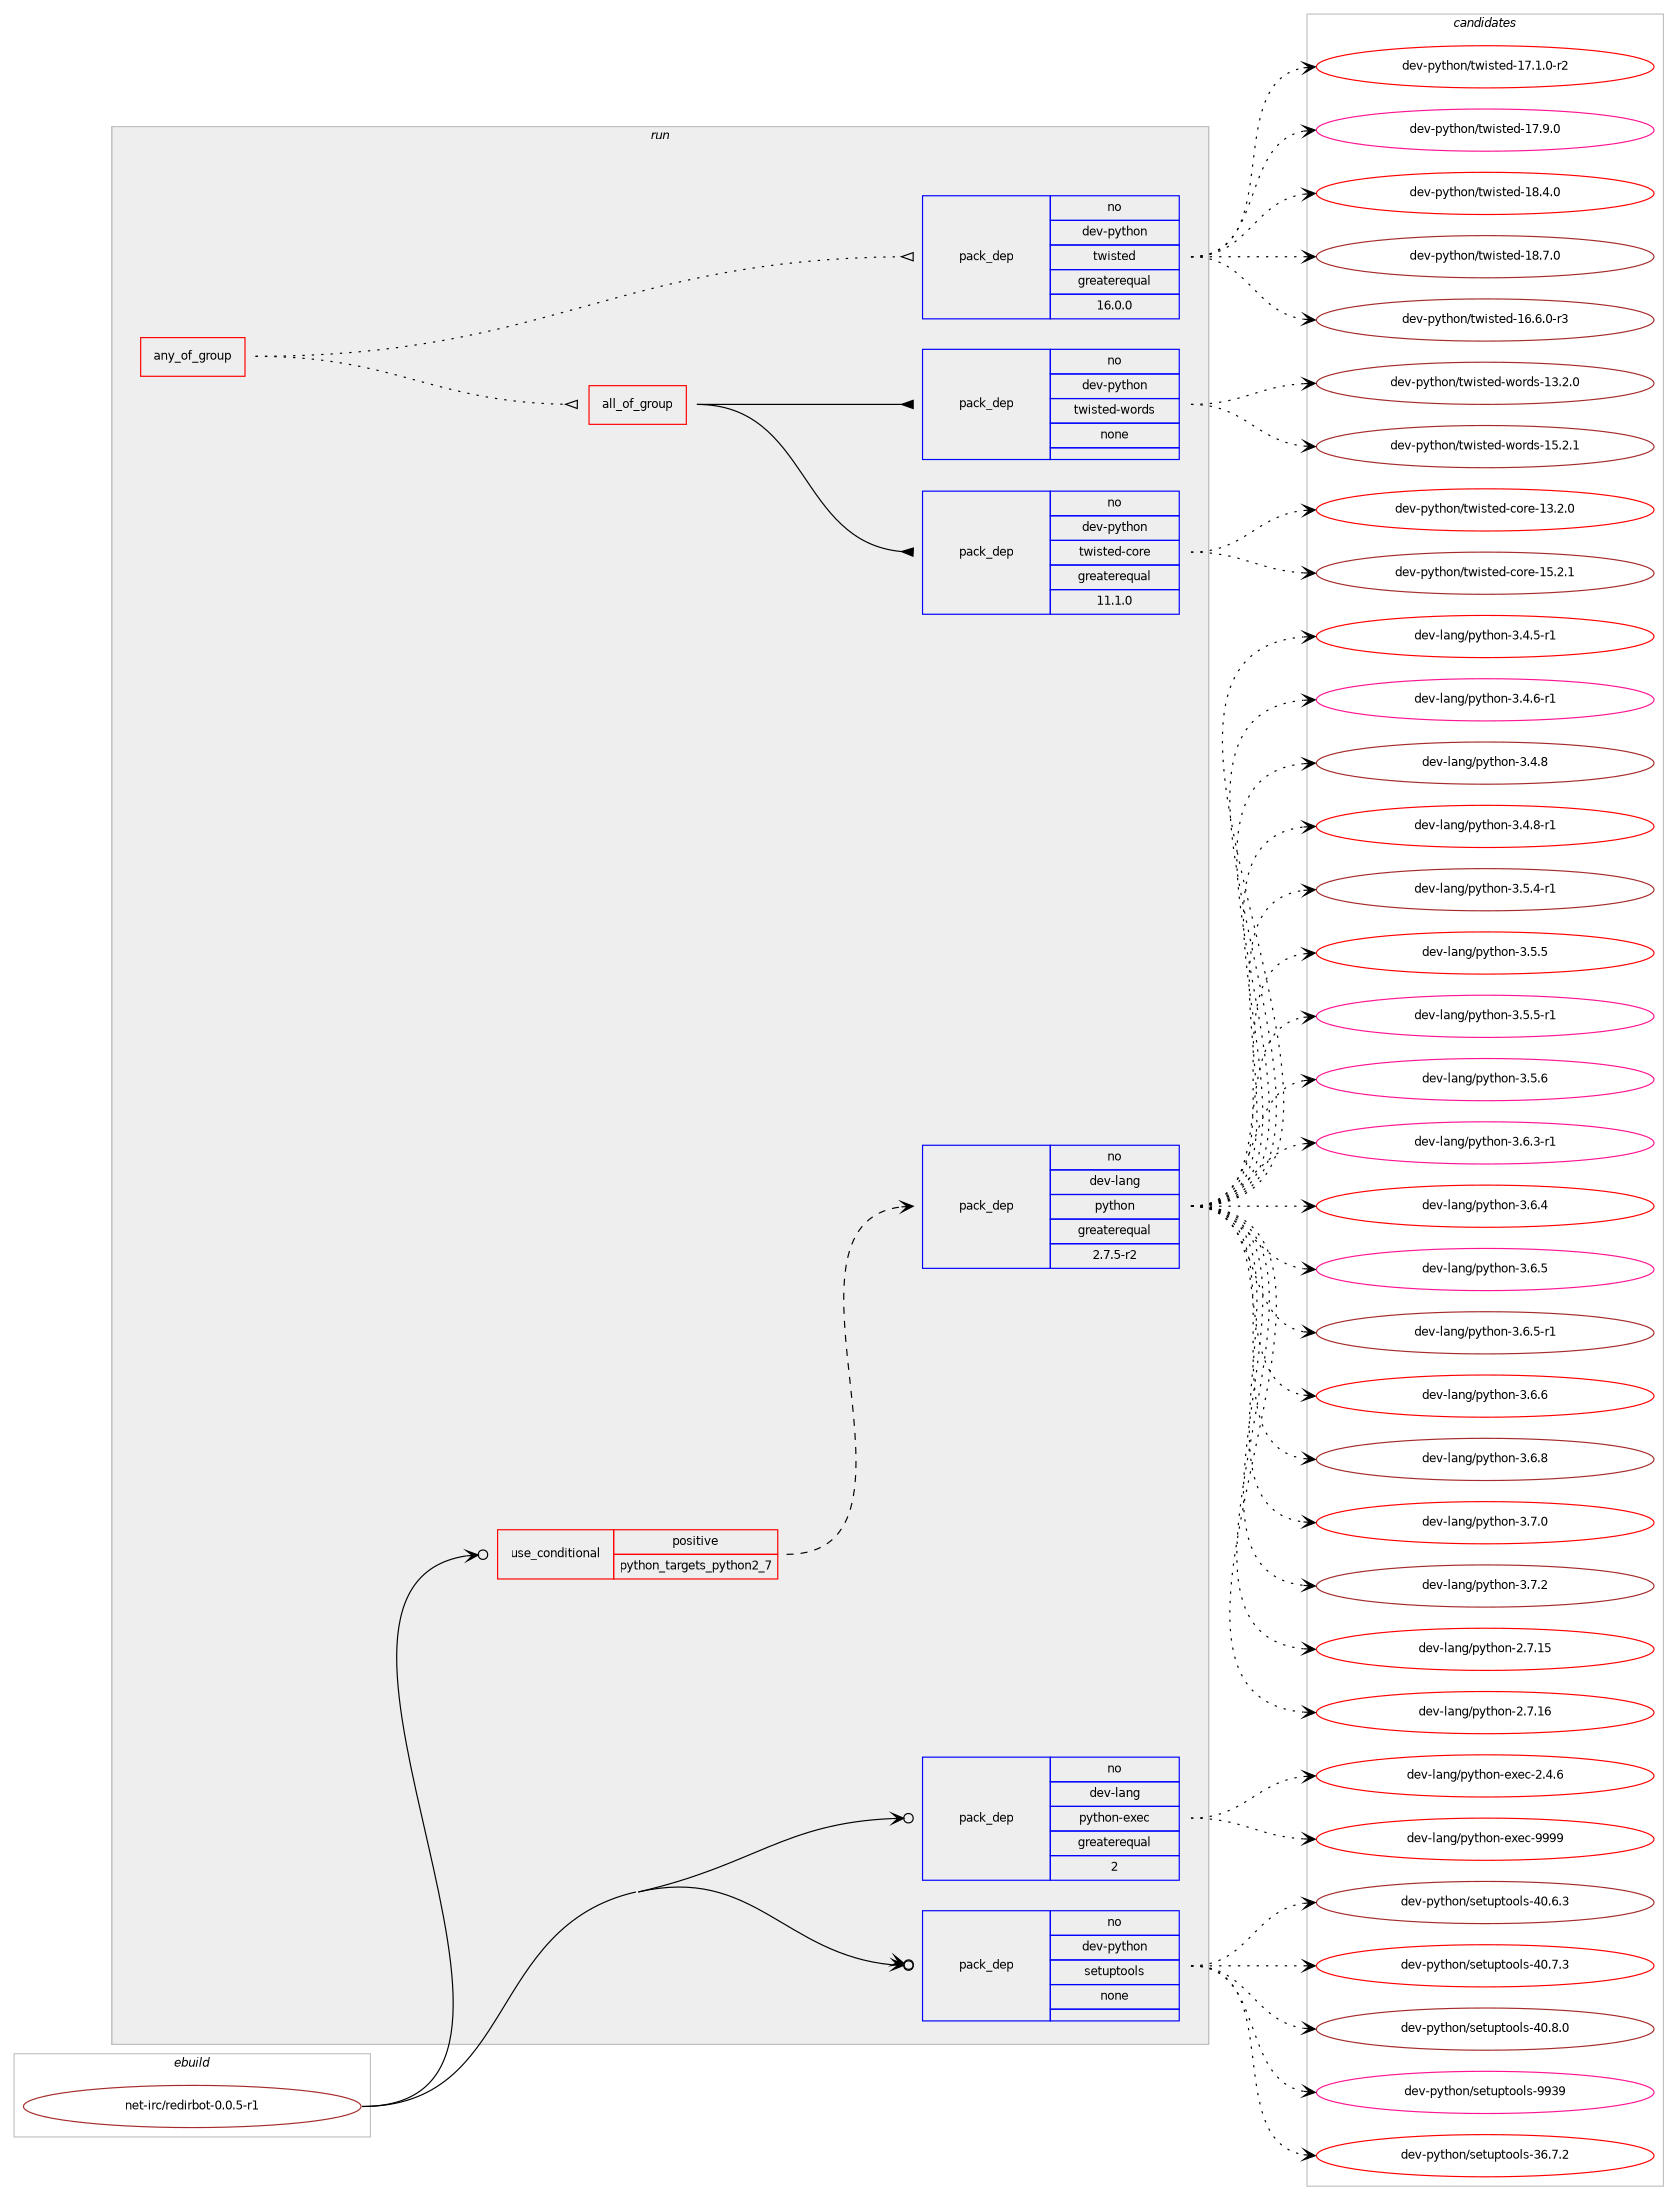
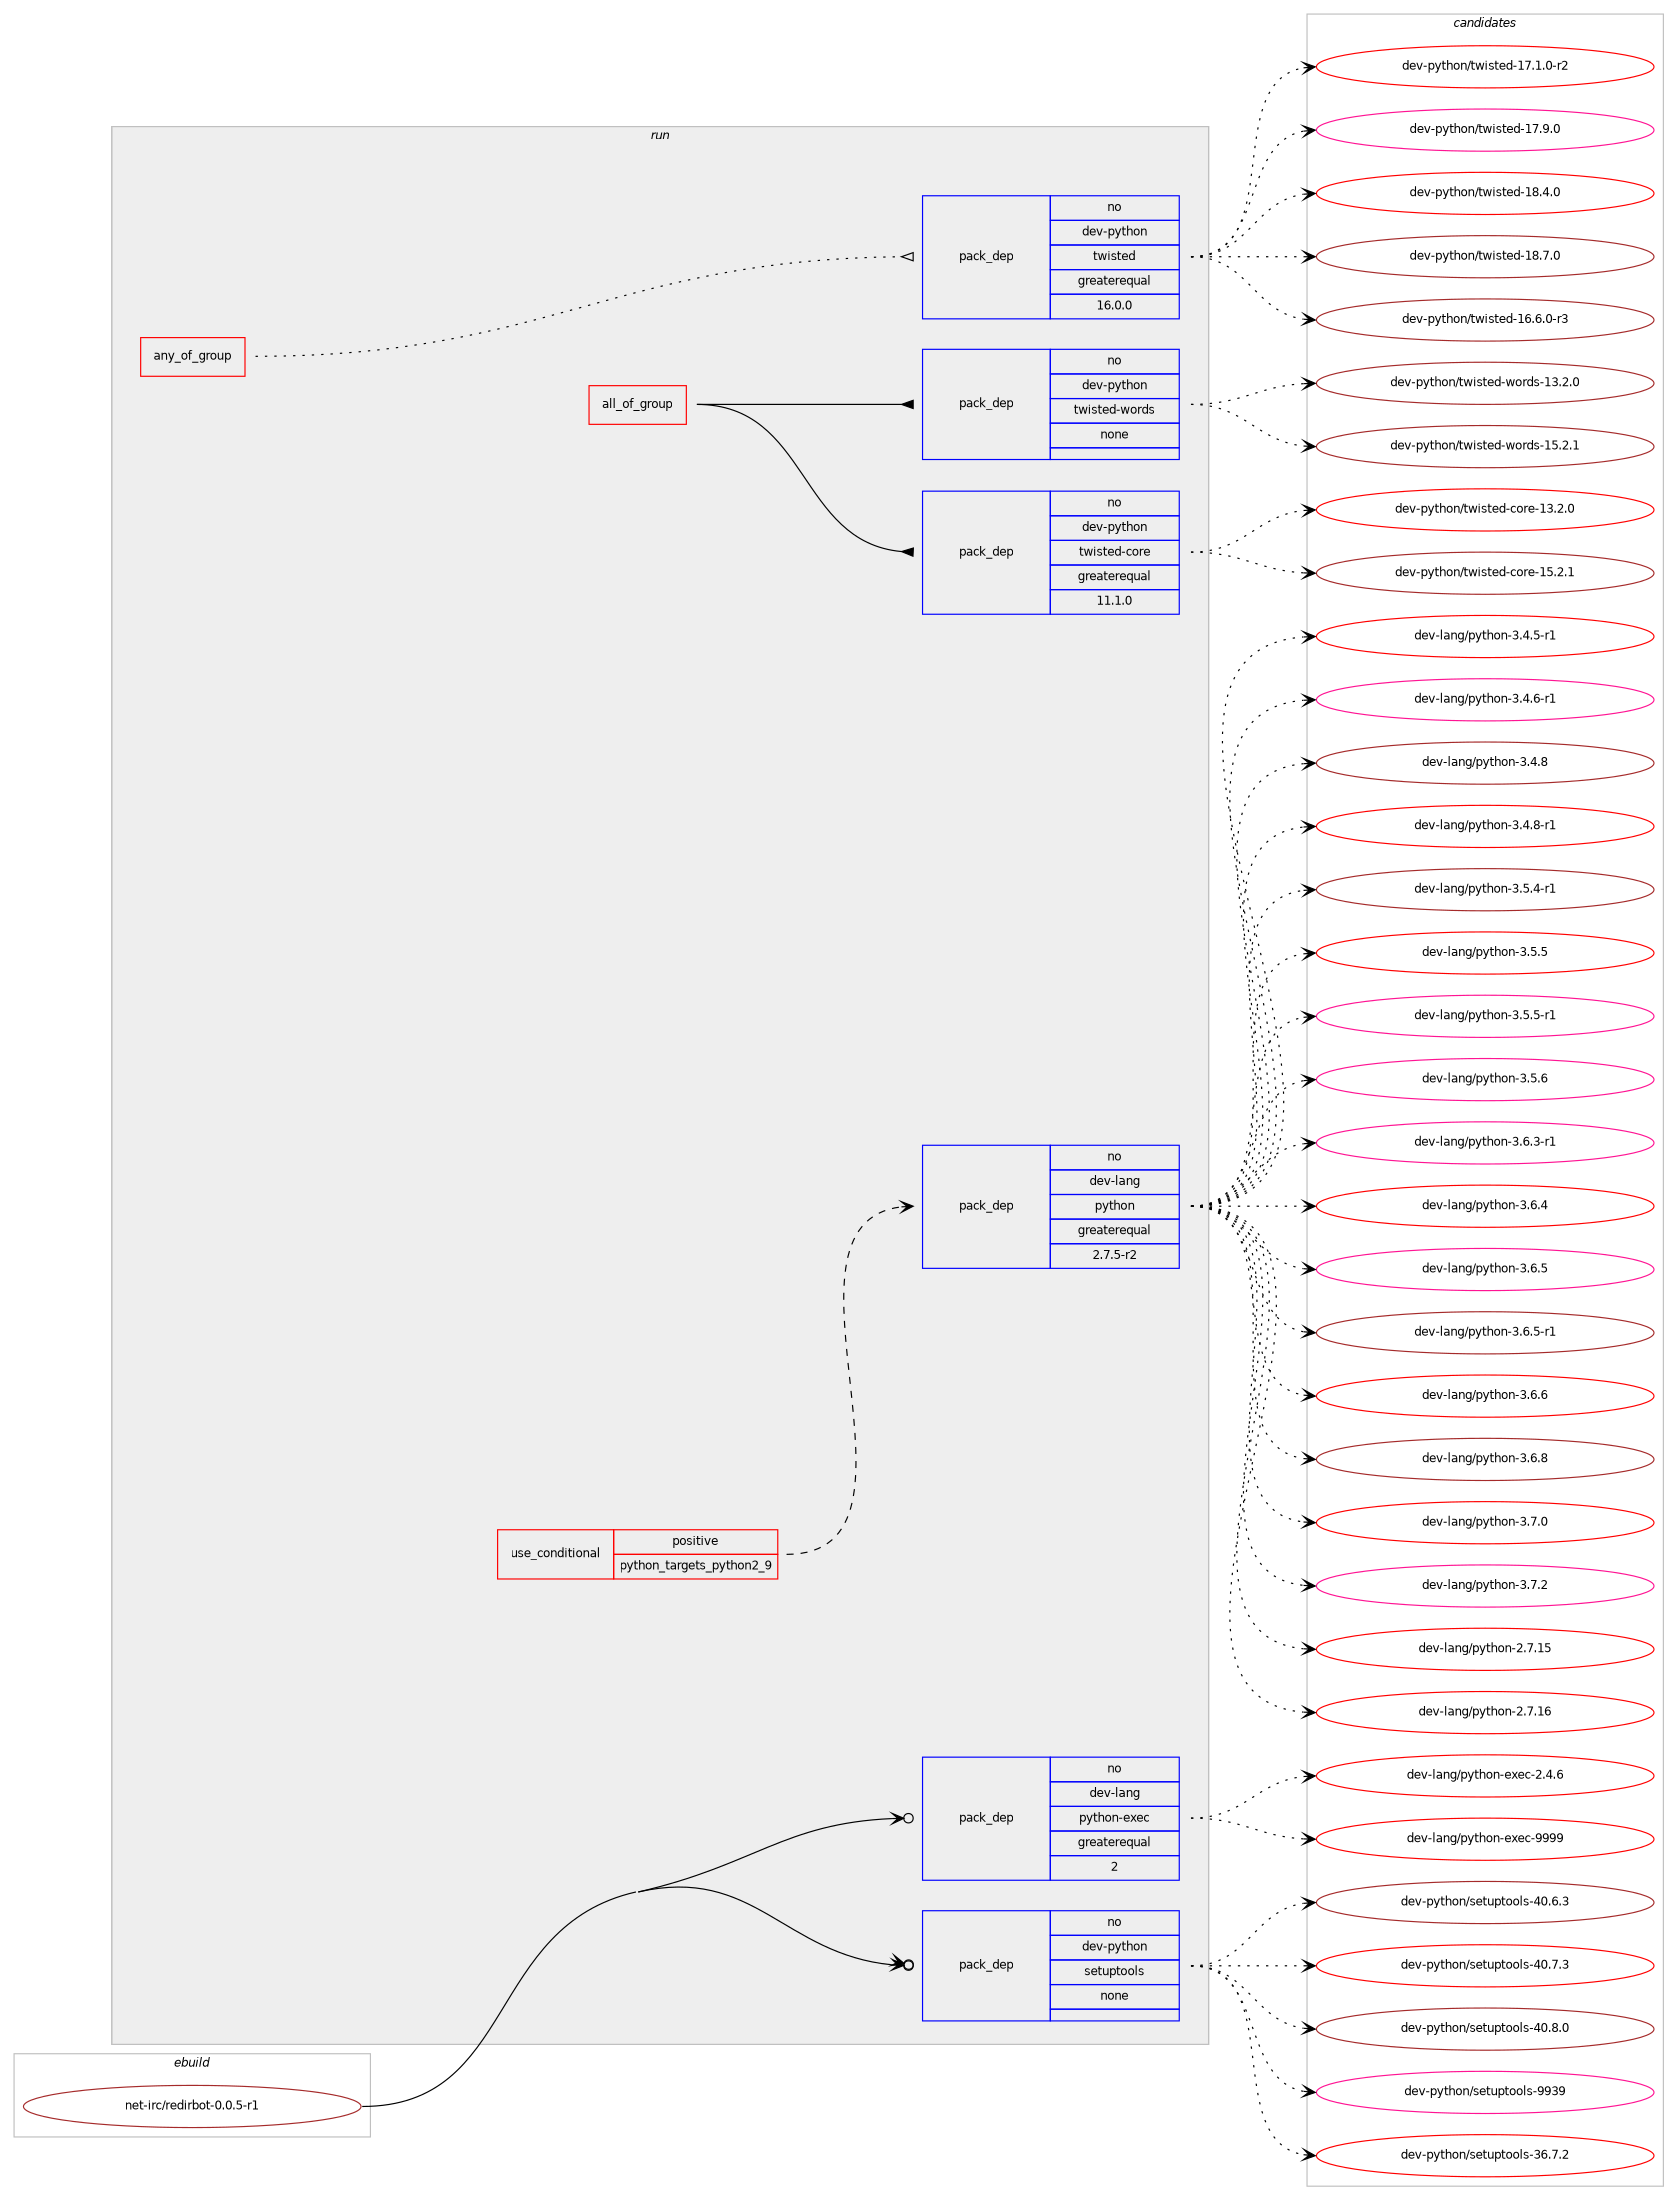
(411, 379) -> none
(696, 1566) -> (696, 1566)
(1485, 1586) -> (1485, 1586)
(427, 1841) -> none
